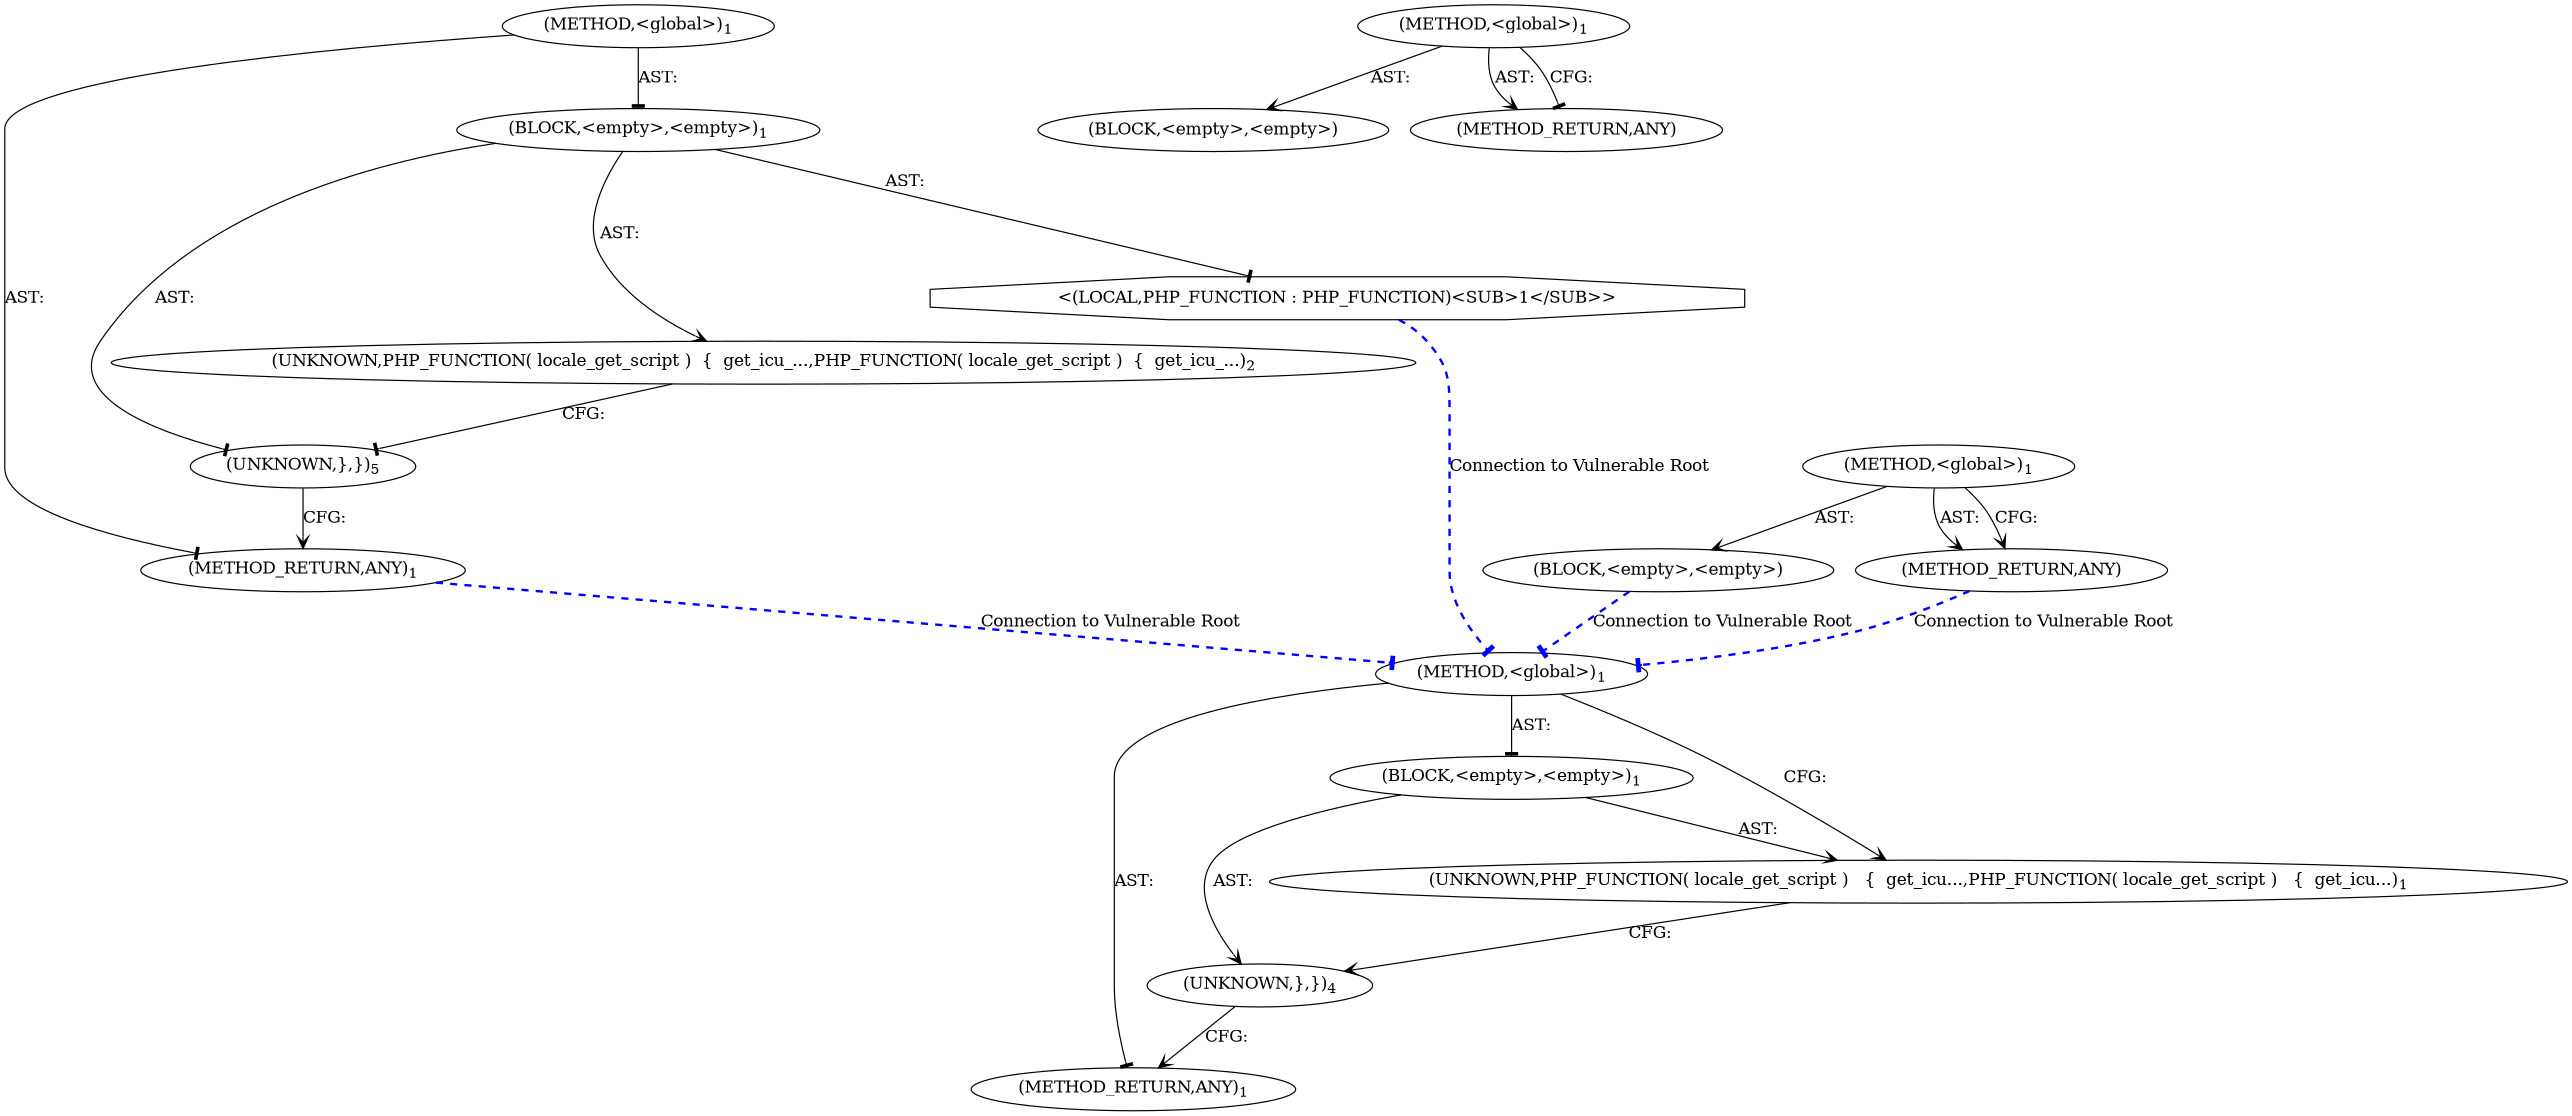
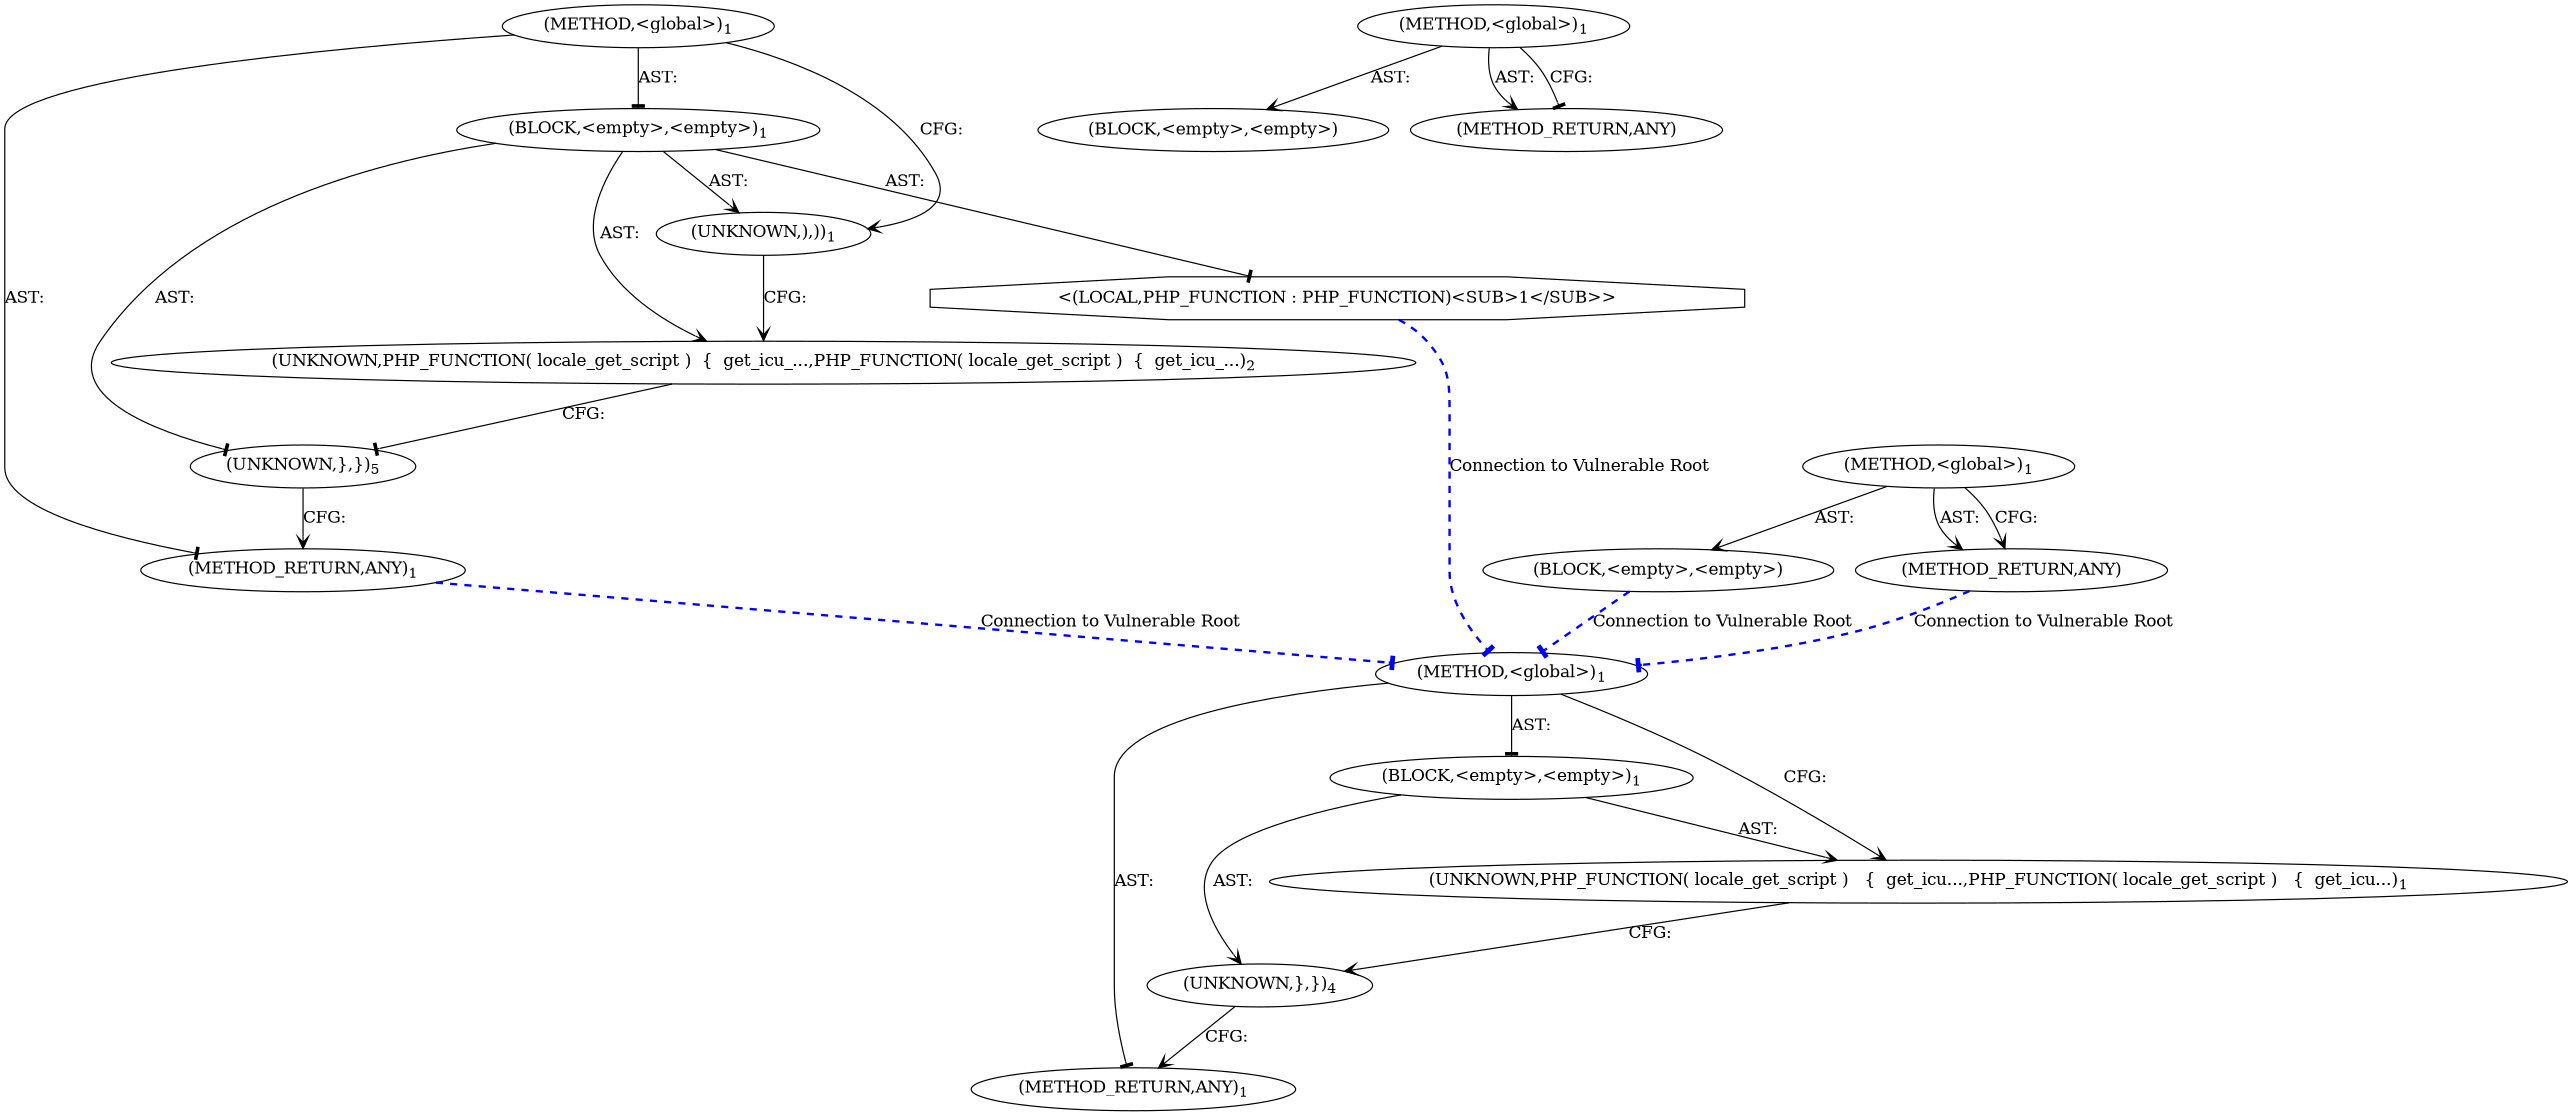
none -> (764, 234)
